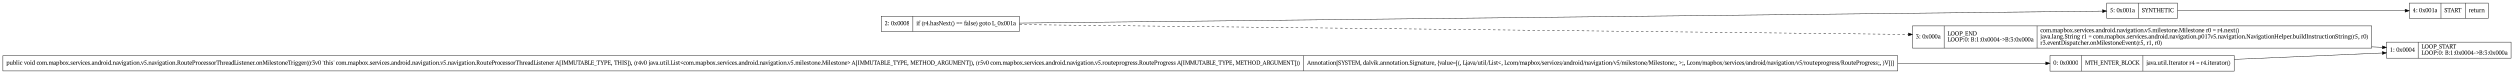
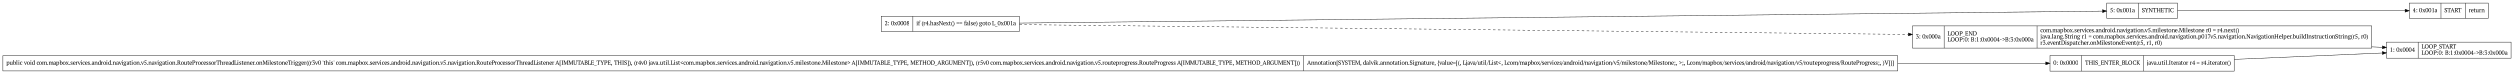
(2112, 63) -> (2112, 63)
